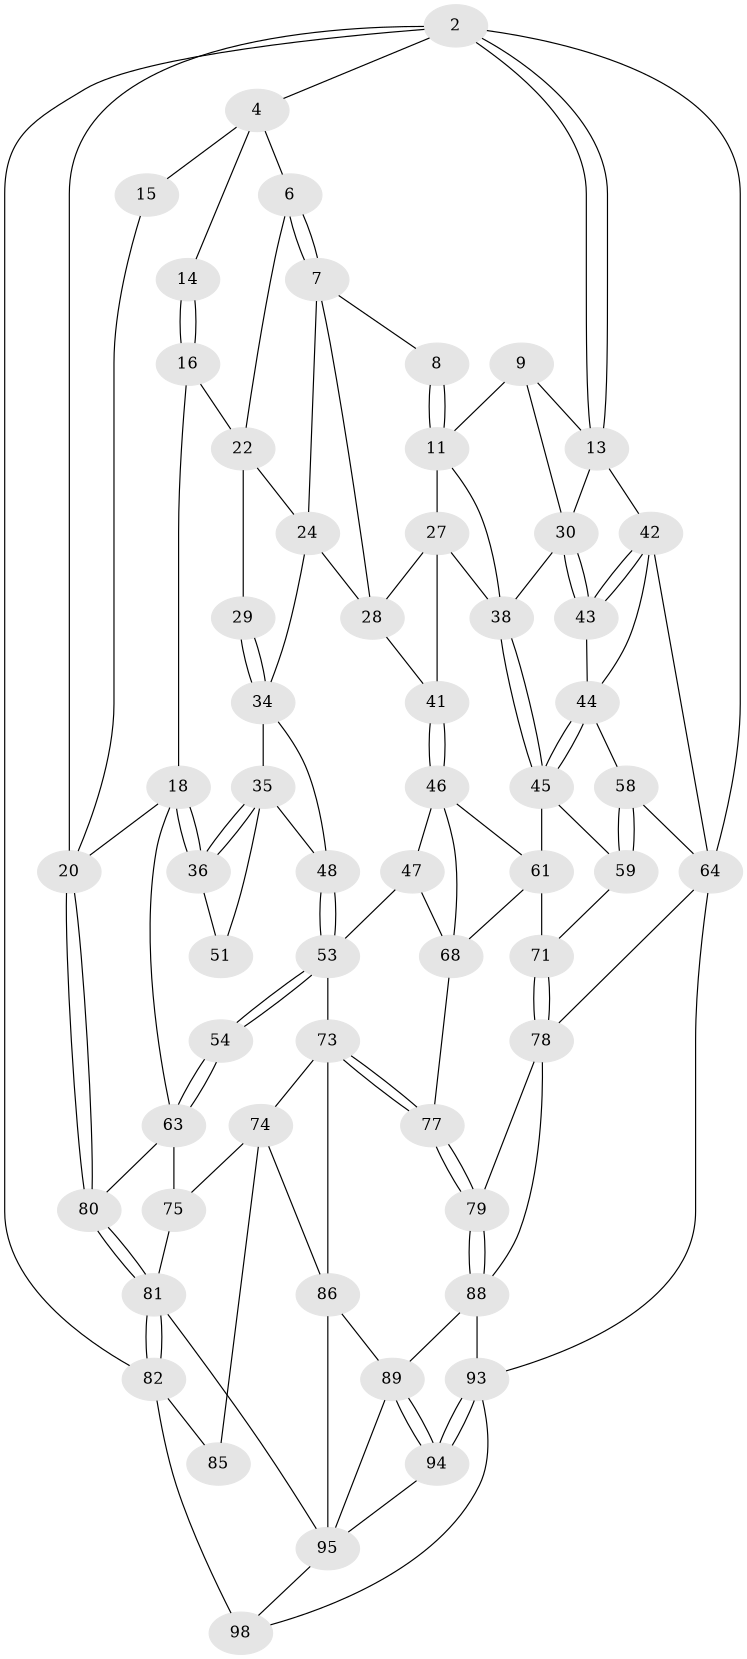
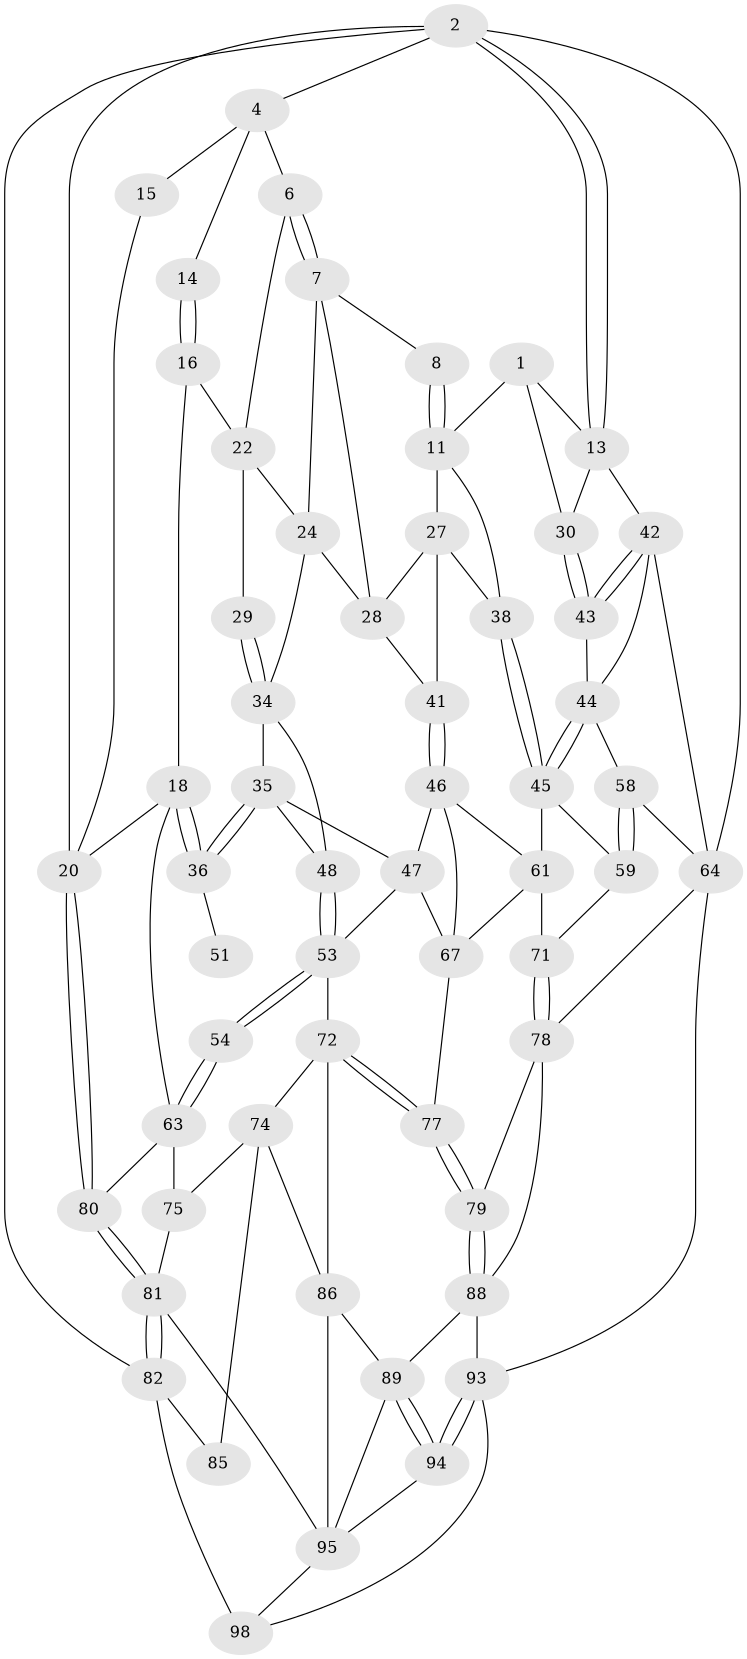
(522, 364) -> (522, 364)
(534, 576) -> none
(246, 873) -> (338, 829)
(451, 956) -> (451, 956)
(328, 1041) -> (328, 1041)
